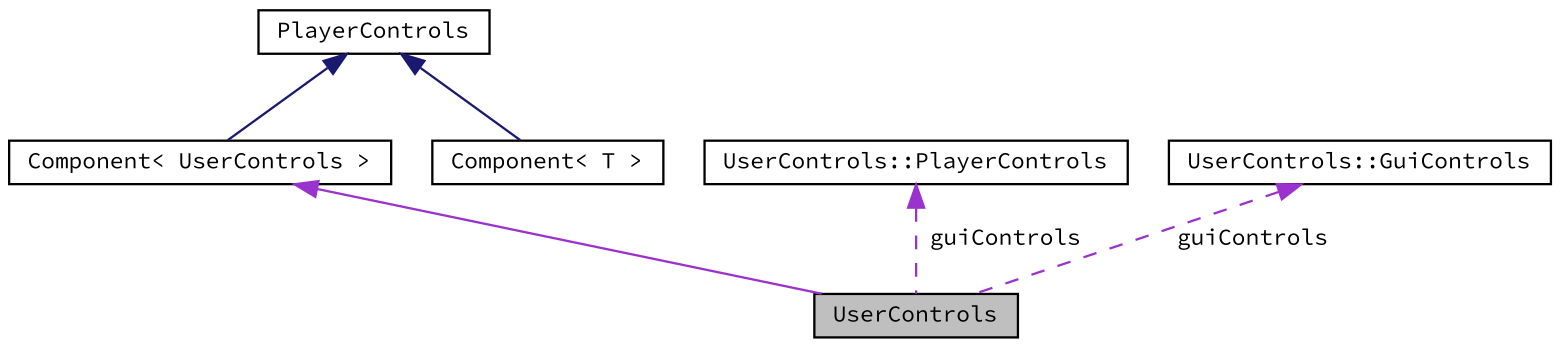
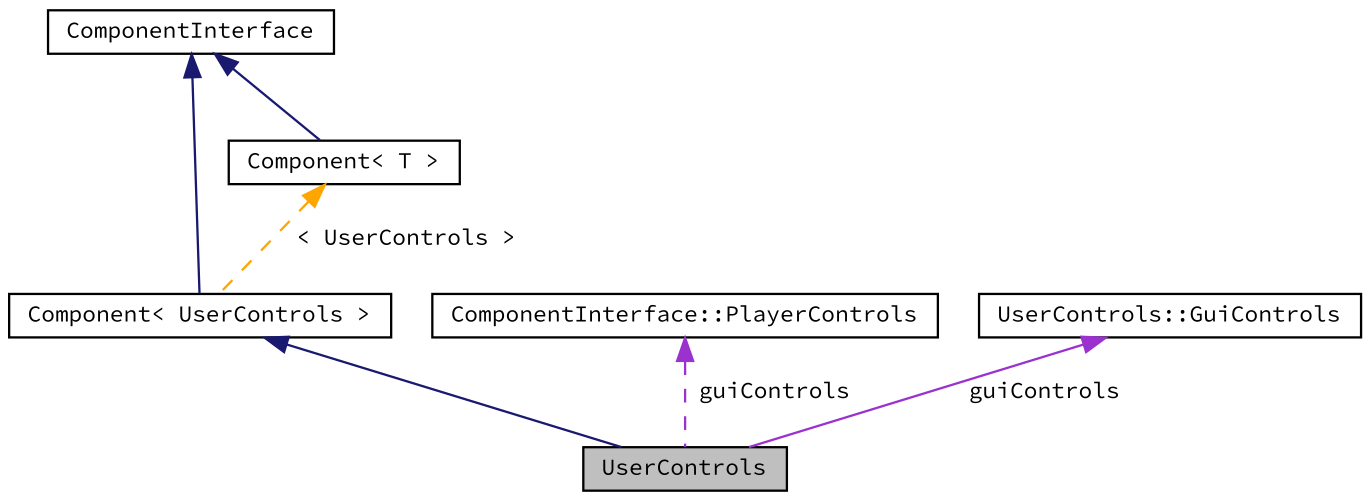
(374, 32) -> (191, 32)
(916, 162) -> (685, 316)
(569, 241) -> (454, 396)
(1127, 243) -> (916, 396)
none -> (264, 247)
